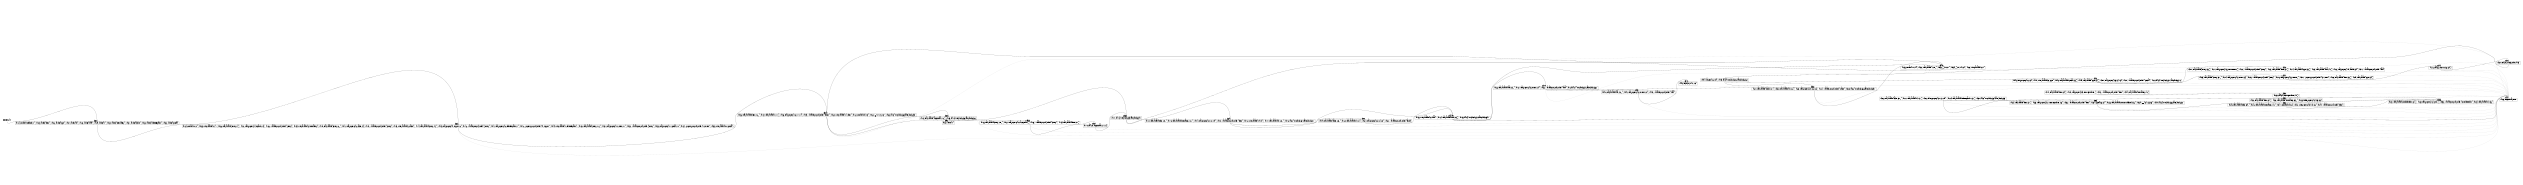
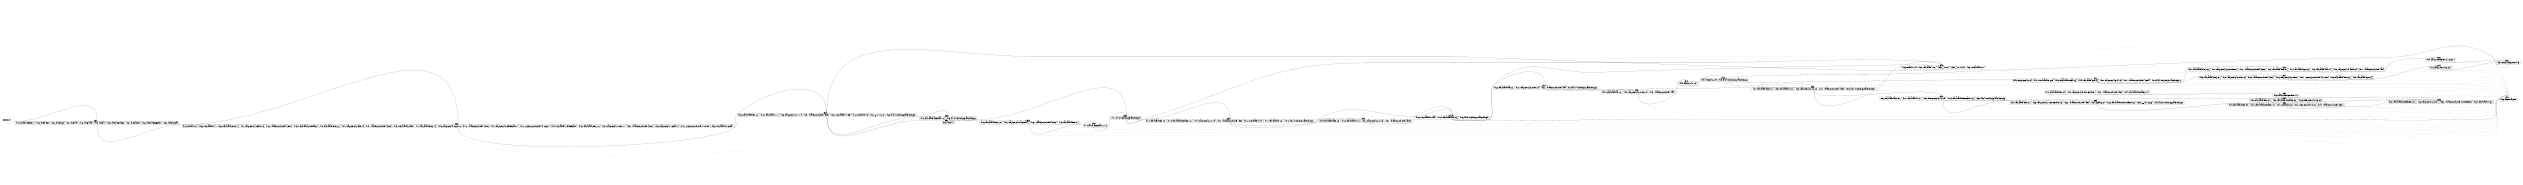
none -> (2441, 60)
none -> (1704, 77)
none -> (1878, 94)
